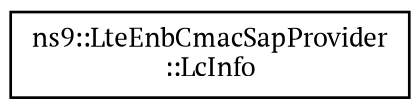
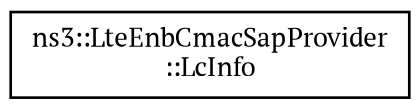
(210, 55) -> (210, 55)
